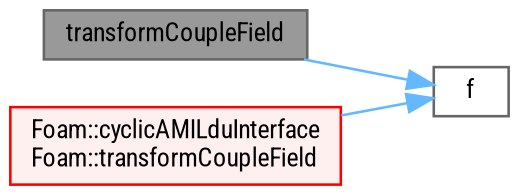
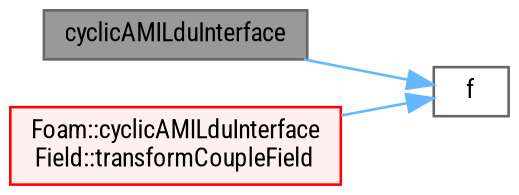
(176, 35) -> (176, 35)
(176, 146) -> (176, 146)
